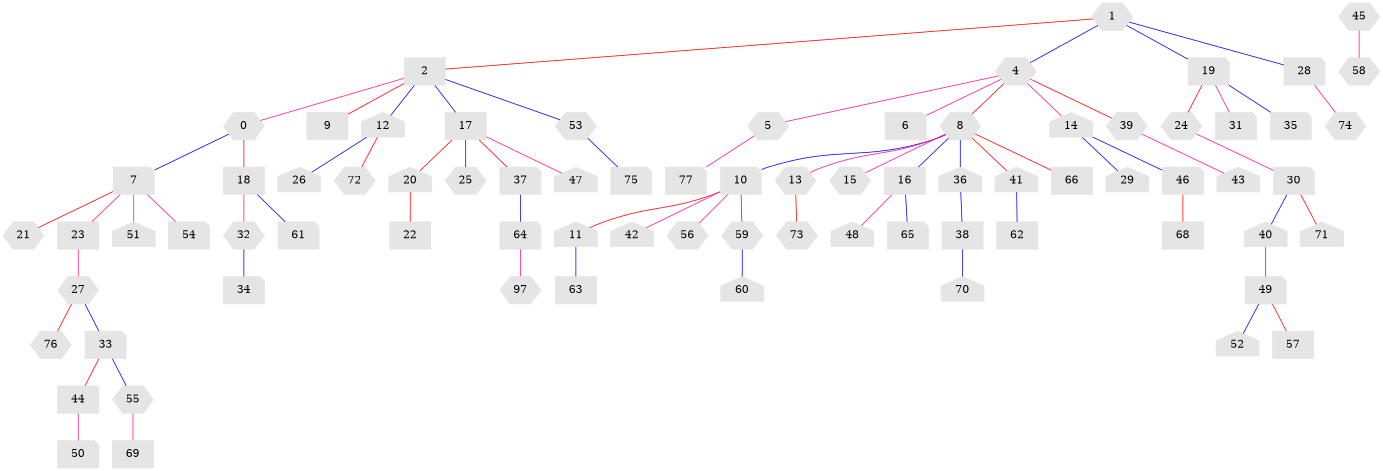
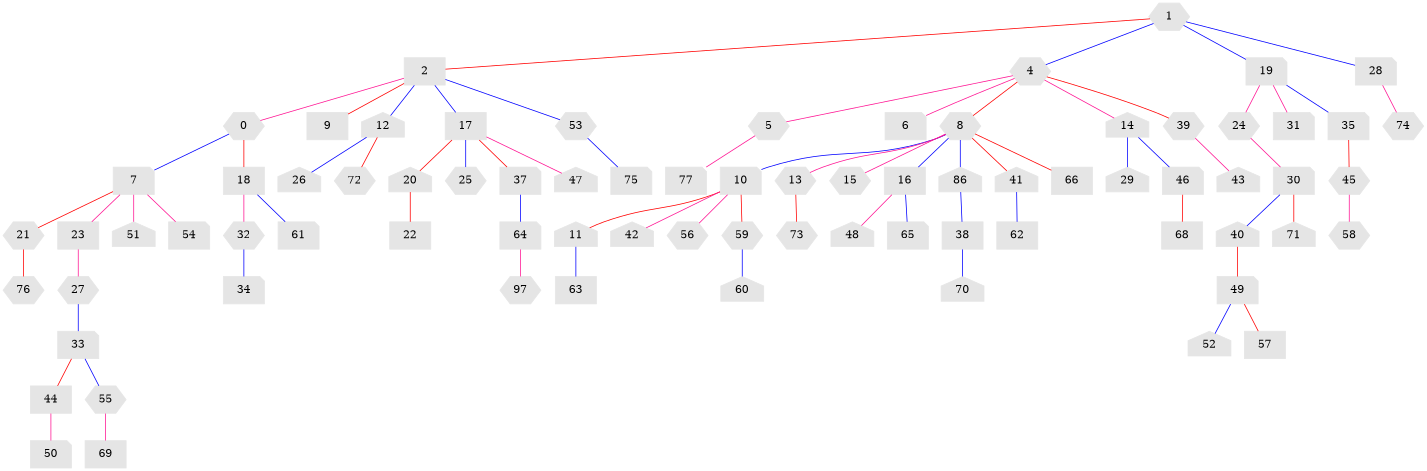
(1195, 99) -> (1253, 99)
none -> (1349, 154)
(960, 181) -> (960, 181)
(65, 318) -> (24, 263)
